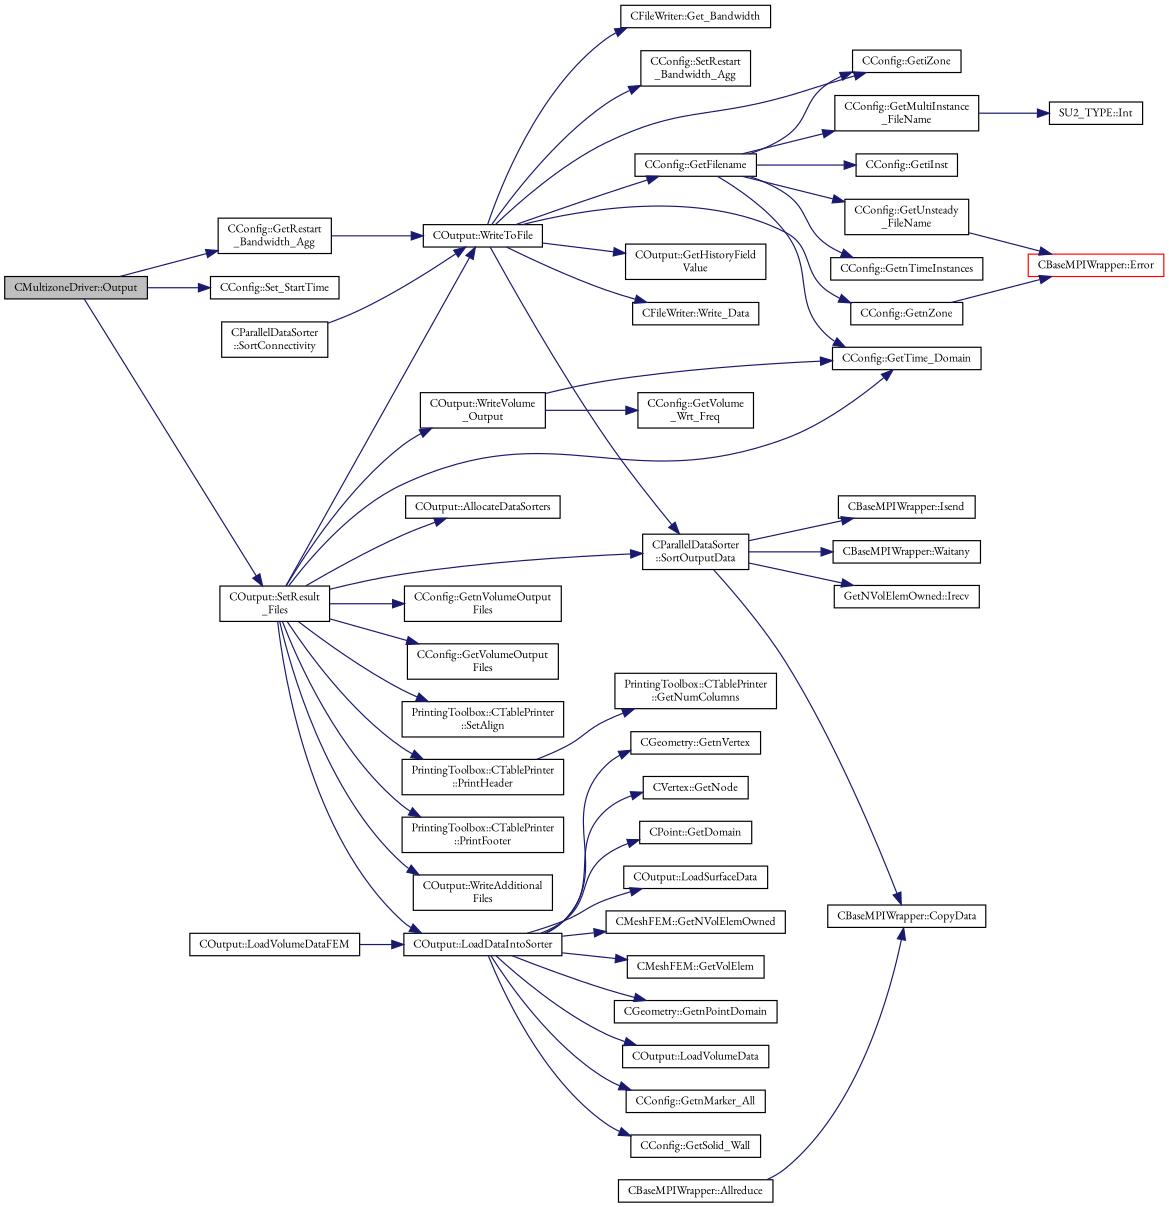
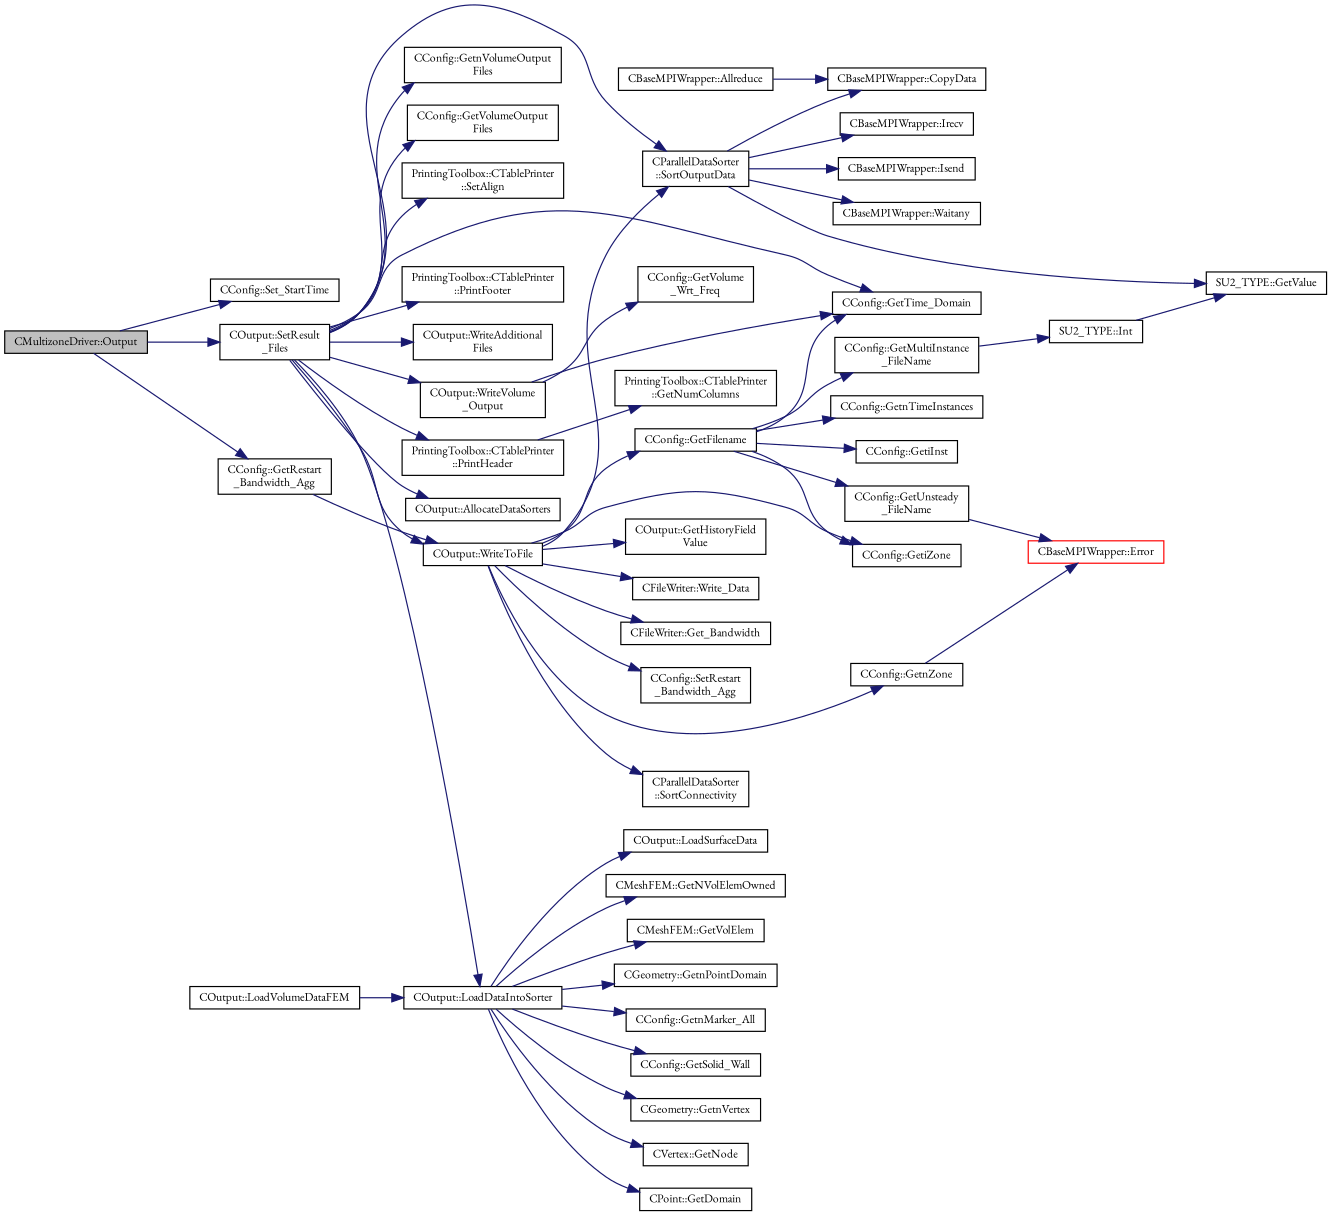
none -> (1266, 283)
(394, 292) -> (544, 680)
(907, 597) -> (907, 124)
(696, 1057) -> none
